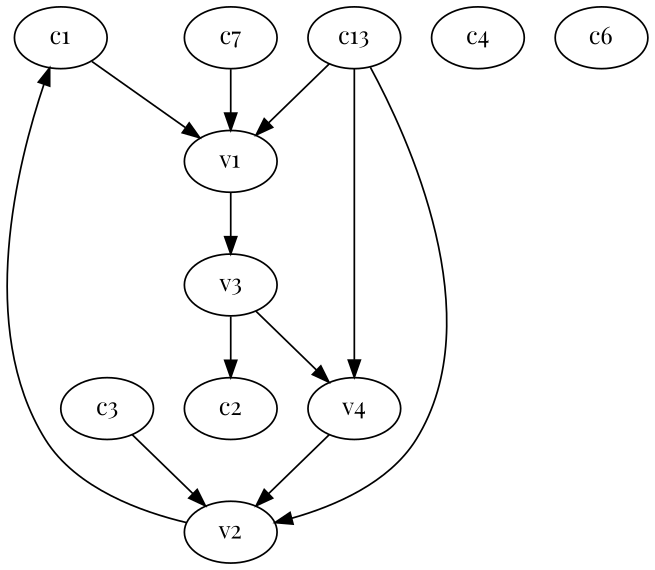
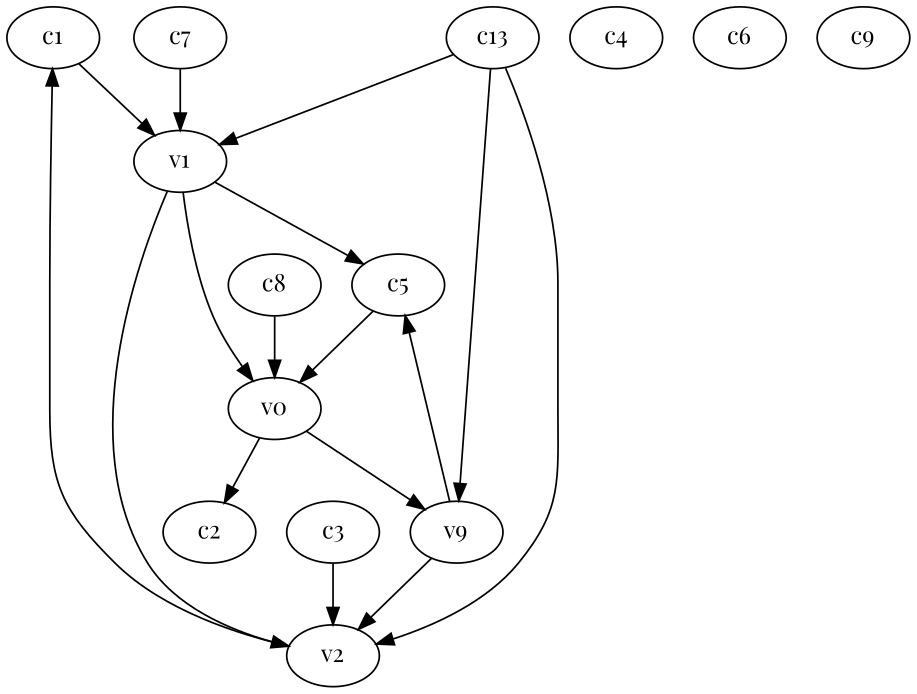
none -> (863, 38)
(231, 285) -> (275, 409)
none -> (275, 285)
none -> (398, 285)
(354, 409) -> (457, 532)
none -> (114, 451)
